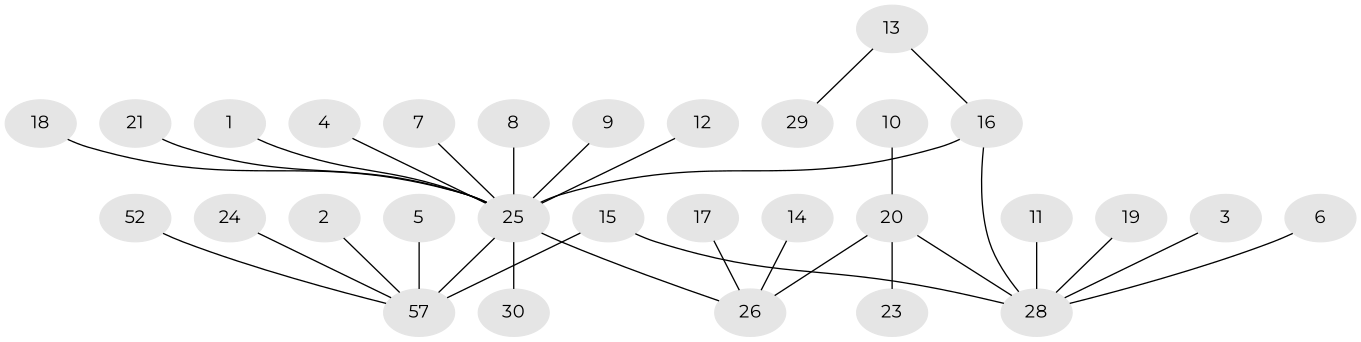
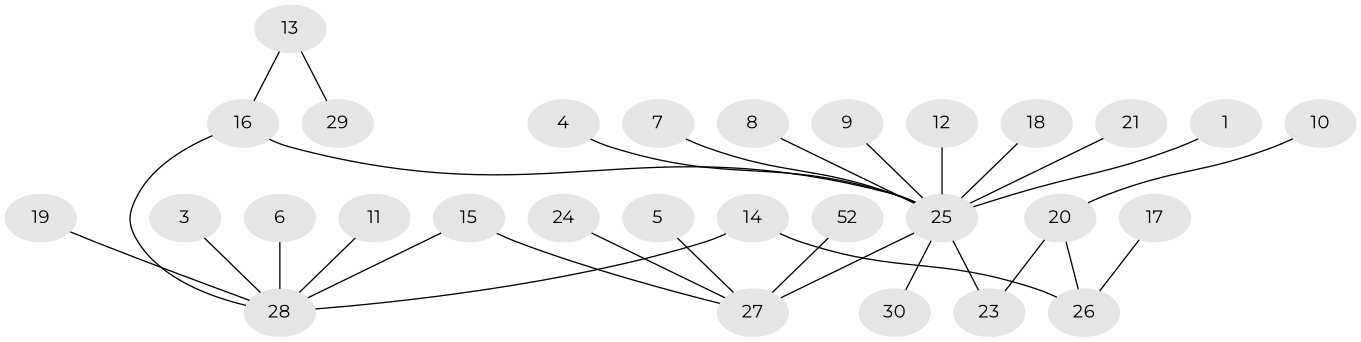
(325, 218) -> none
(965, 265) -> (523, 283)
(630, 269) -> (964, 263)
(419, 313) -> (753, 313)
